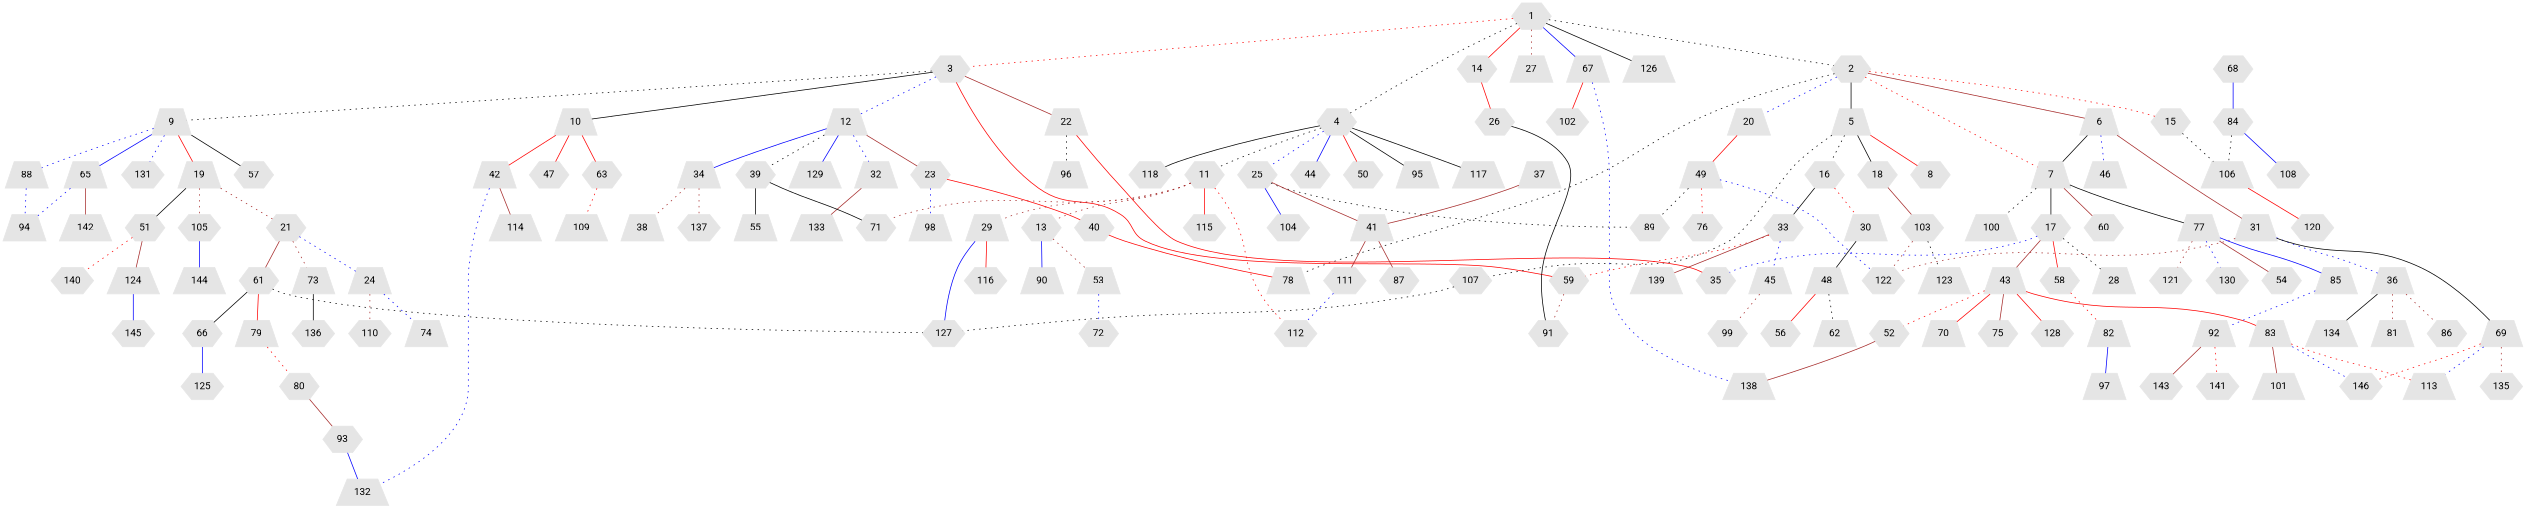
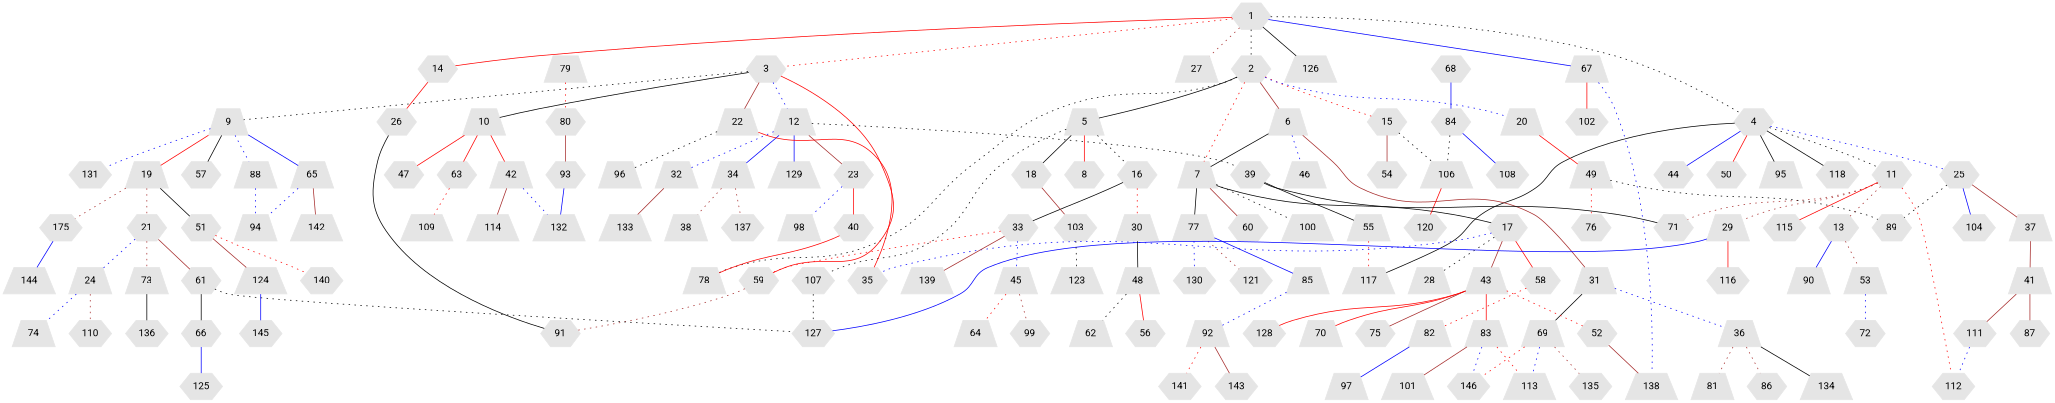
(1314, 202) -> (1995, 201)
(199, 228) -> (61, 228)
none -> (1369, 254)
(2244, 256) -> (1387, 148)
(1883, 281) -> none
(258, 307) -> none
none -> (976, 334)
